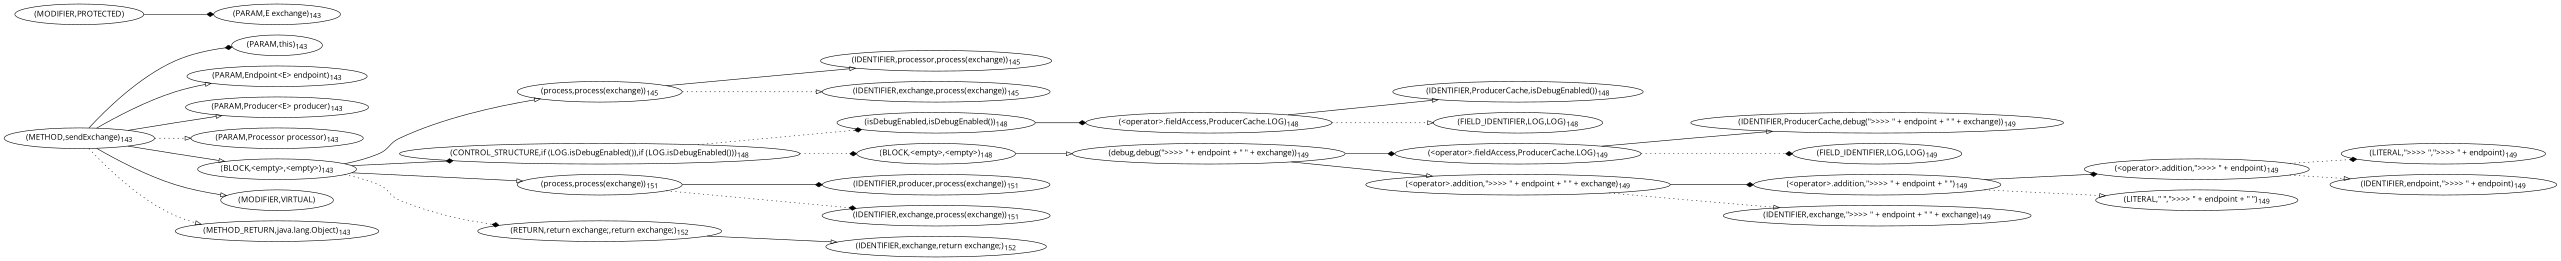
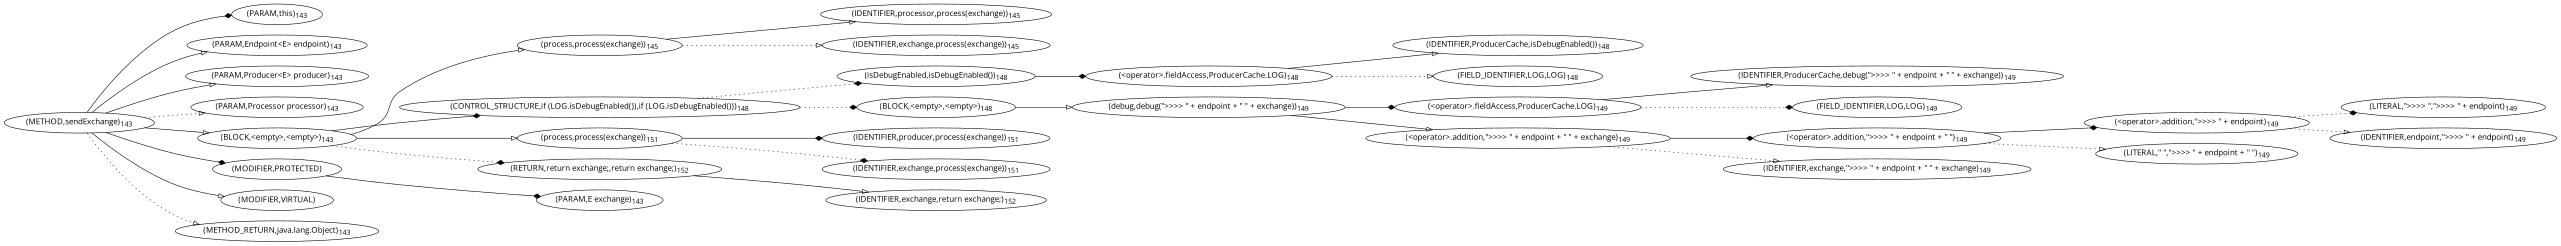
none -> (161, 150)
